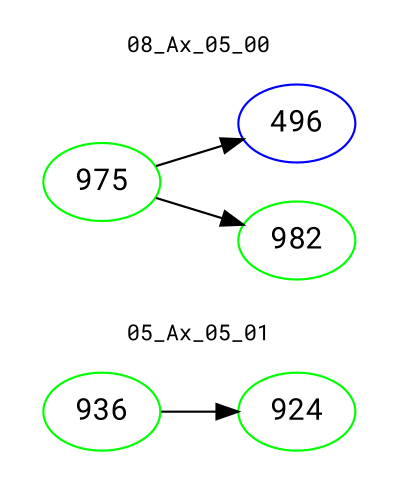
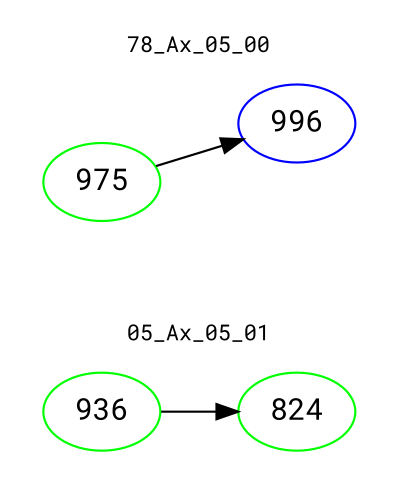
(199, 47) -> (199, 47)
(297, 123) -> (297, 123)
(297, 240) -> none
(297, 412) -> (297, 412)
